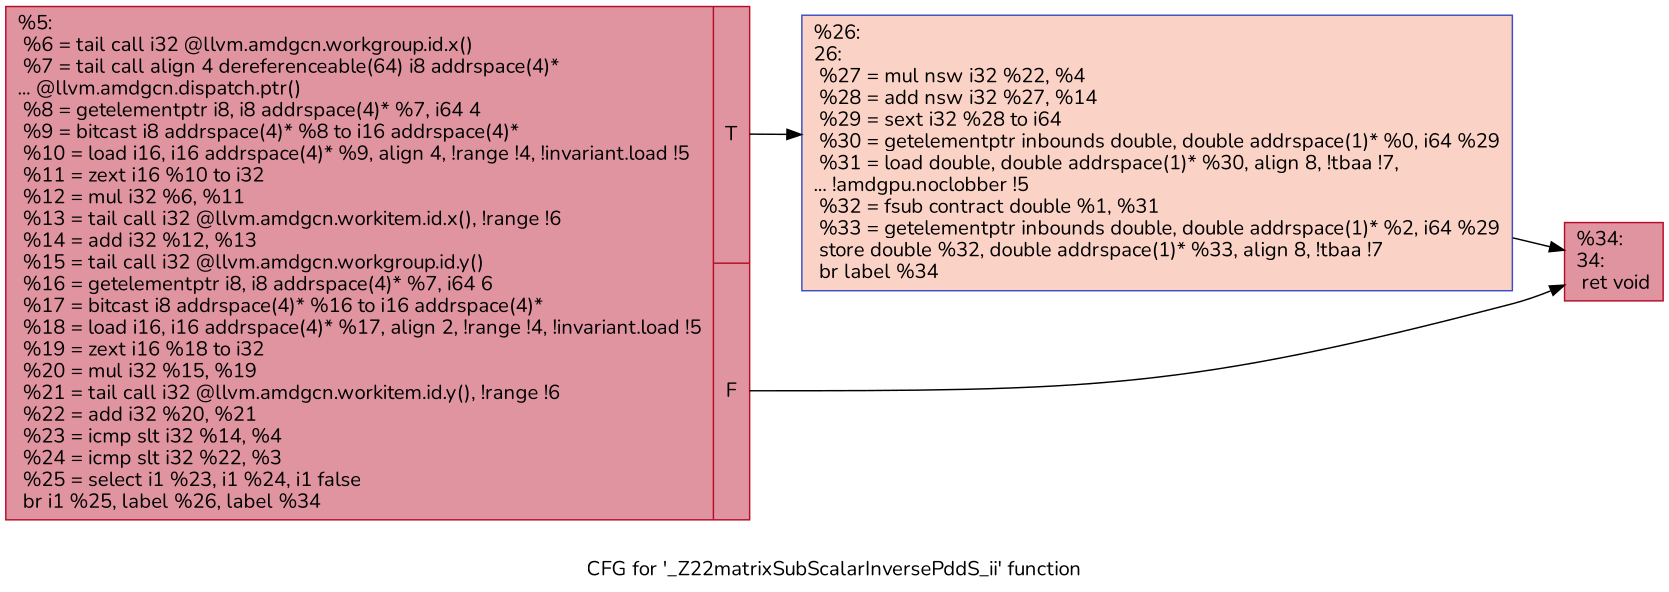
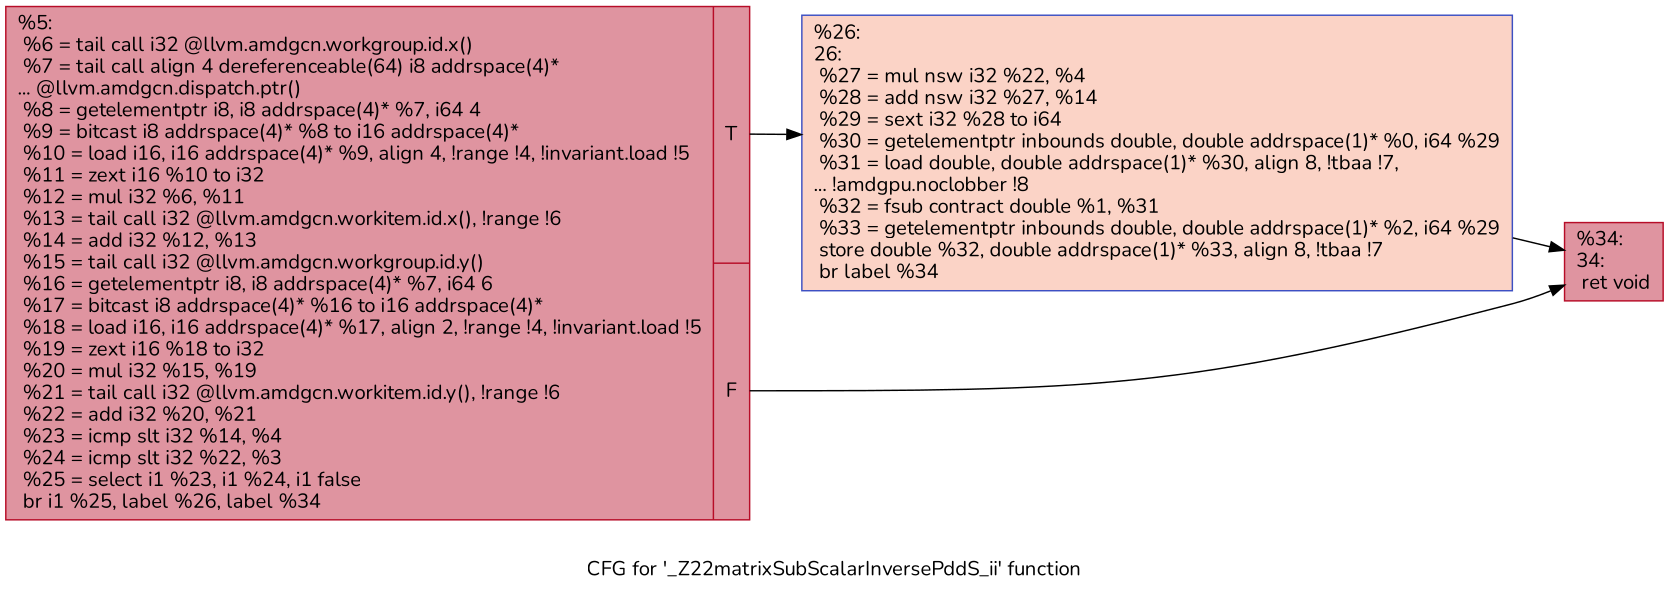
(921, 185) -> (921, 185)
